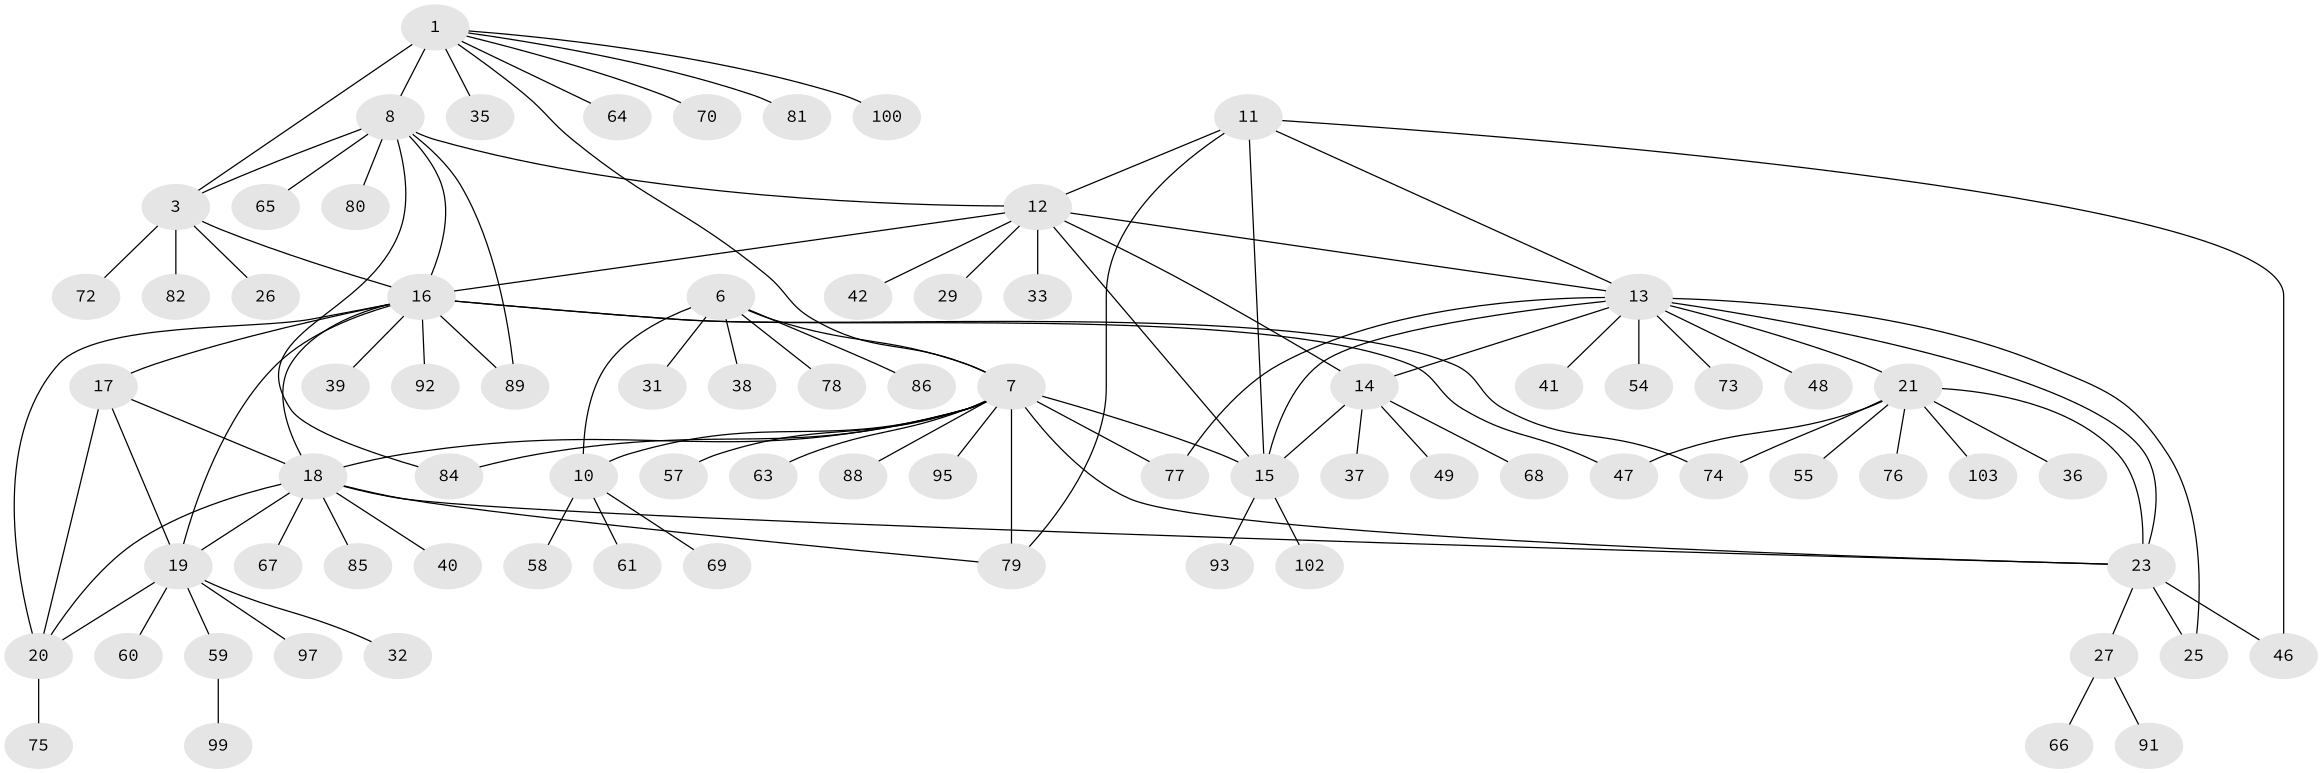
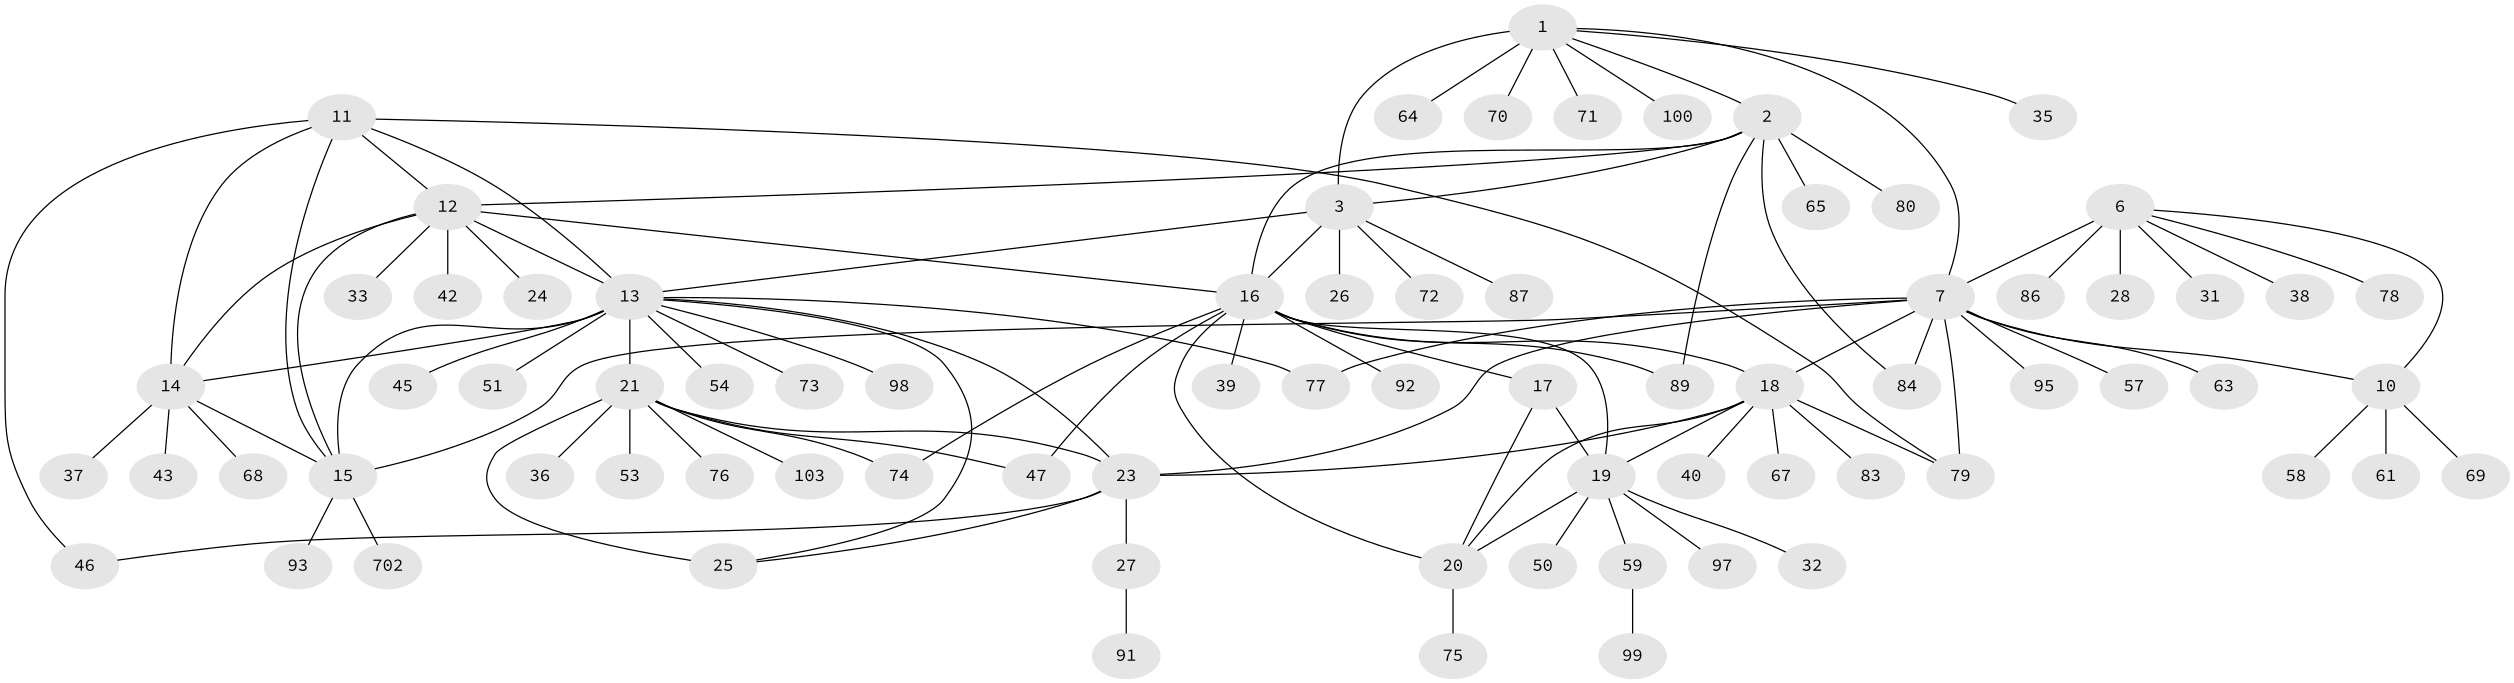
(390, 117) -> (1767, 117)
(797, 117) -> (1588, 117)
none -> (201, 220)
none -> (985, 252)
(176, 297) -> (1519, 297)
(948, 297) -> (538, 297)
none -> (2120, 297)
none -> (493, 387)
(1549, 387) -> (403, 387)
(1818, 387) -> (899, 387)
(208, 432) -> none
(853, 476) -> none
(1444, 476) -> (163, 476)
(1803, 476) -> (630, 476)
none -> (510, 511)
(358, 566) -> (1871, 476)
(1310, 566) -> (388, 566)
(128, 656) -> (1543, 566)
(2059, 746) -> none
